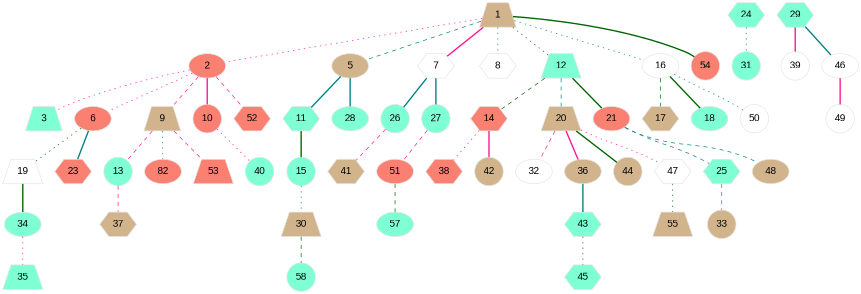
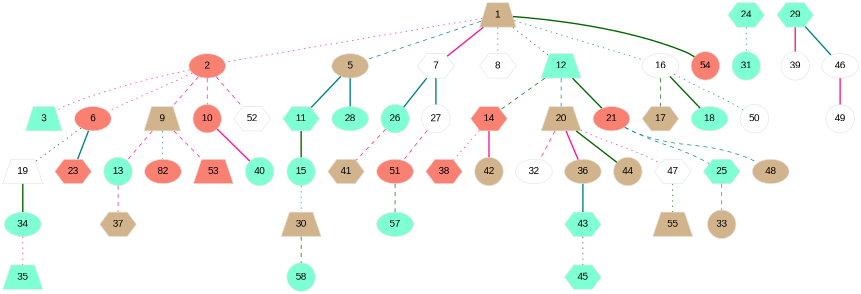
(207, 91) -> (207, 91)
(252, 119) -> (252, 119)
(436, 119) -> (436, 119)
(233, 145) -> (233, 145)
